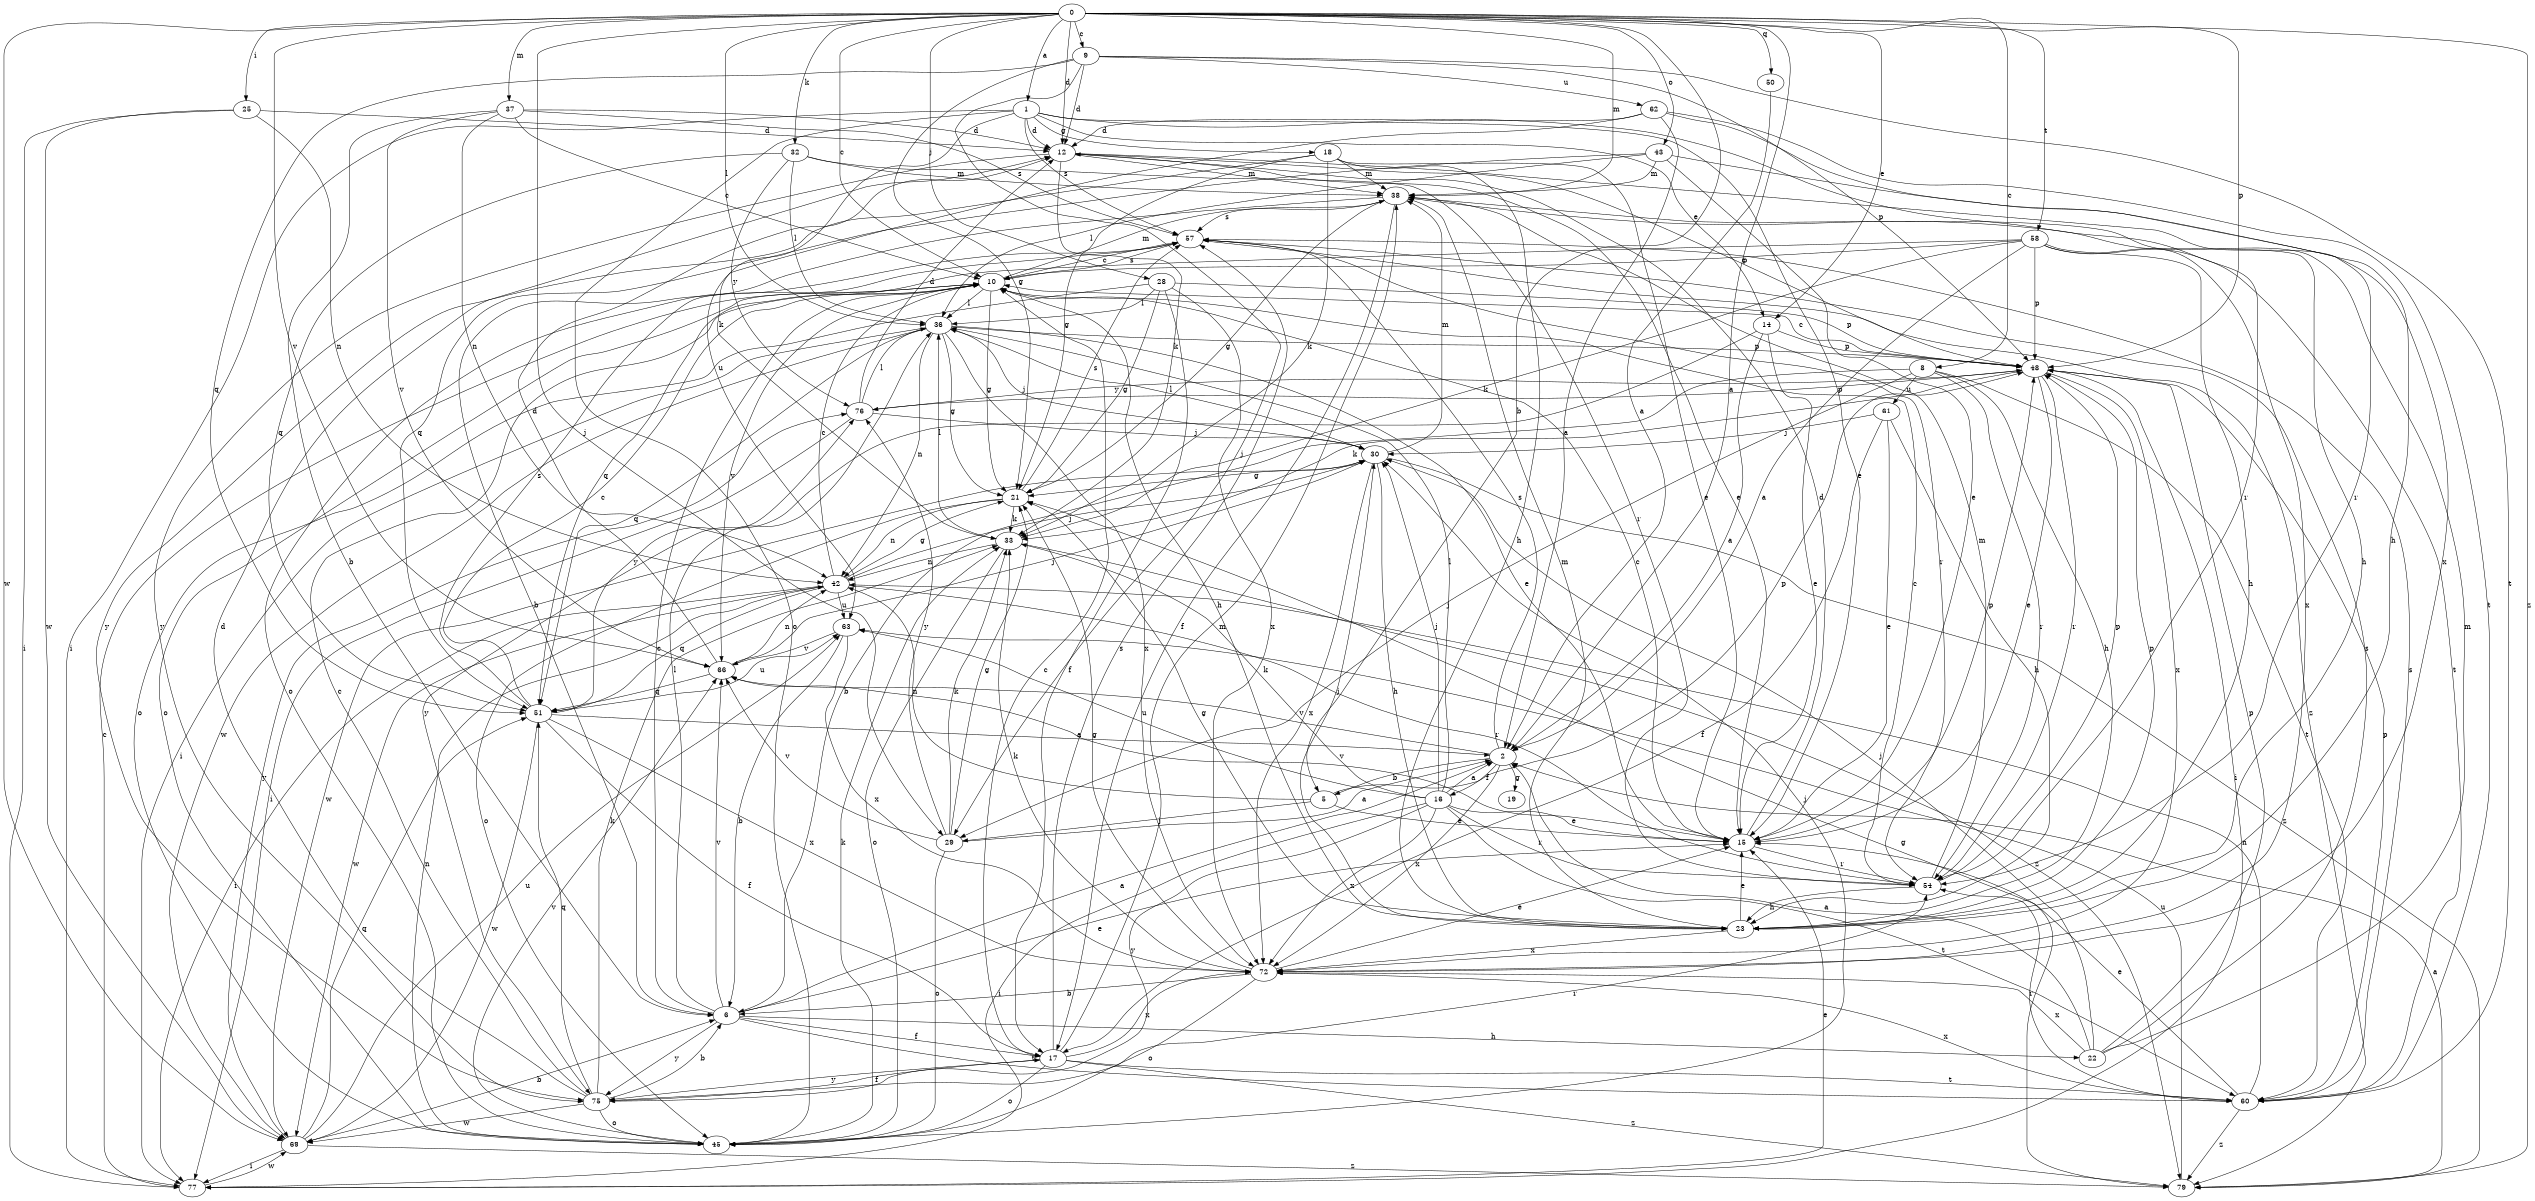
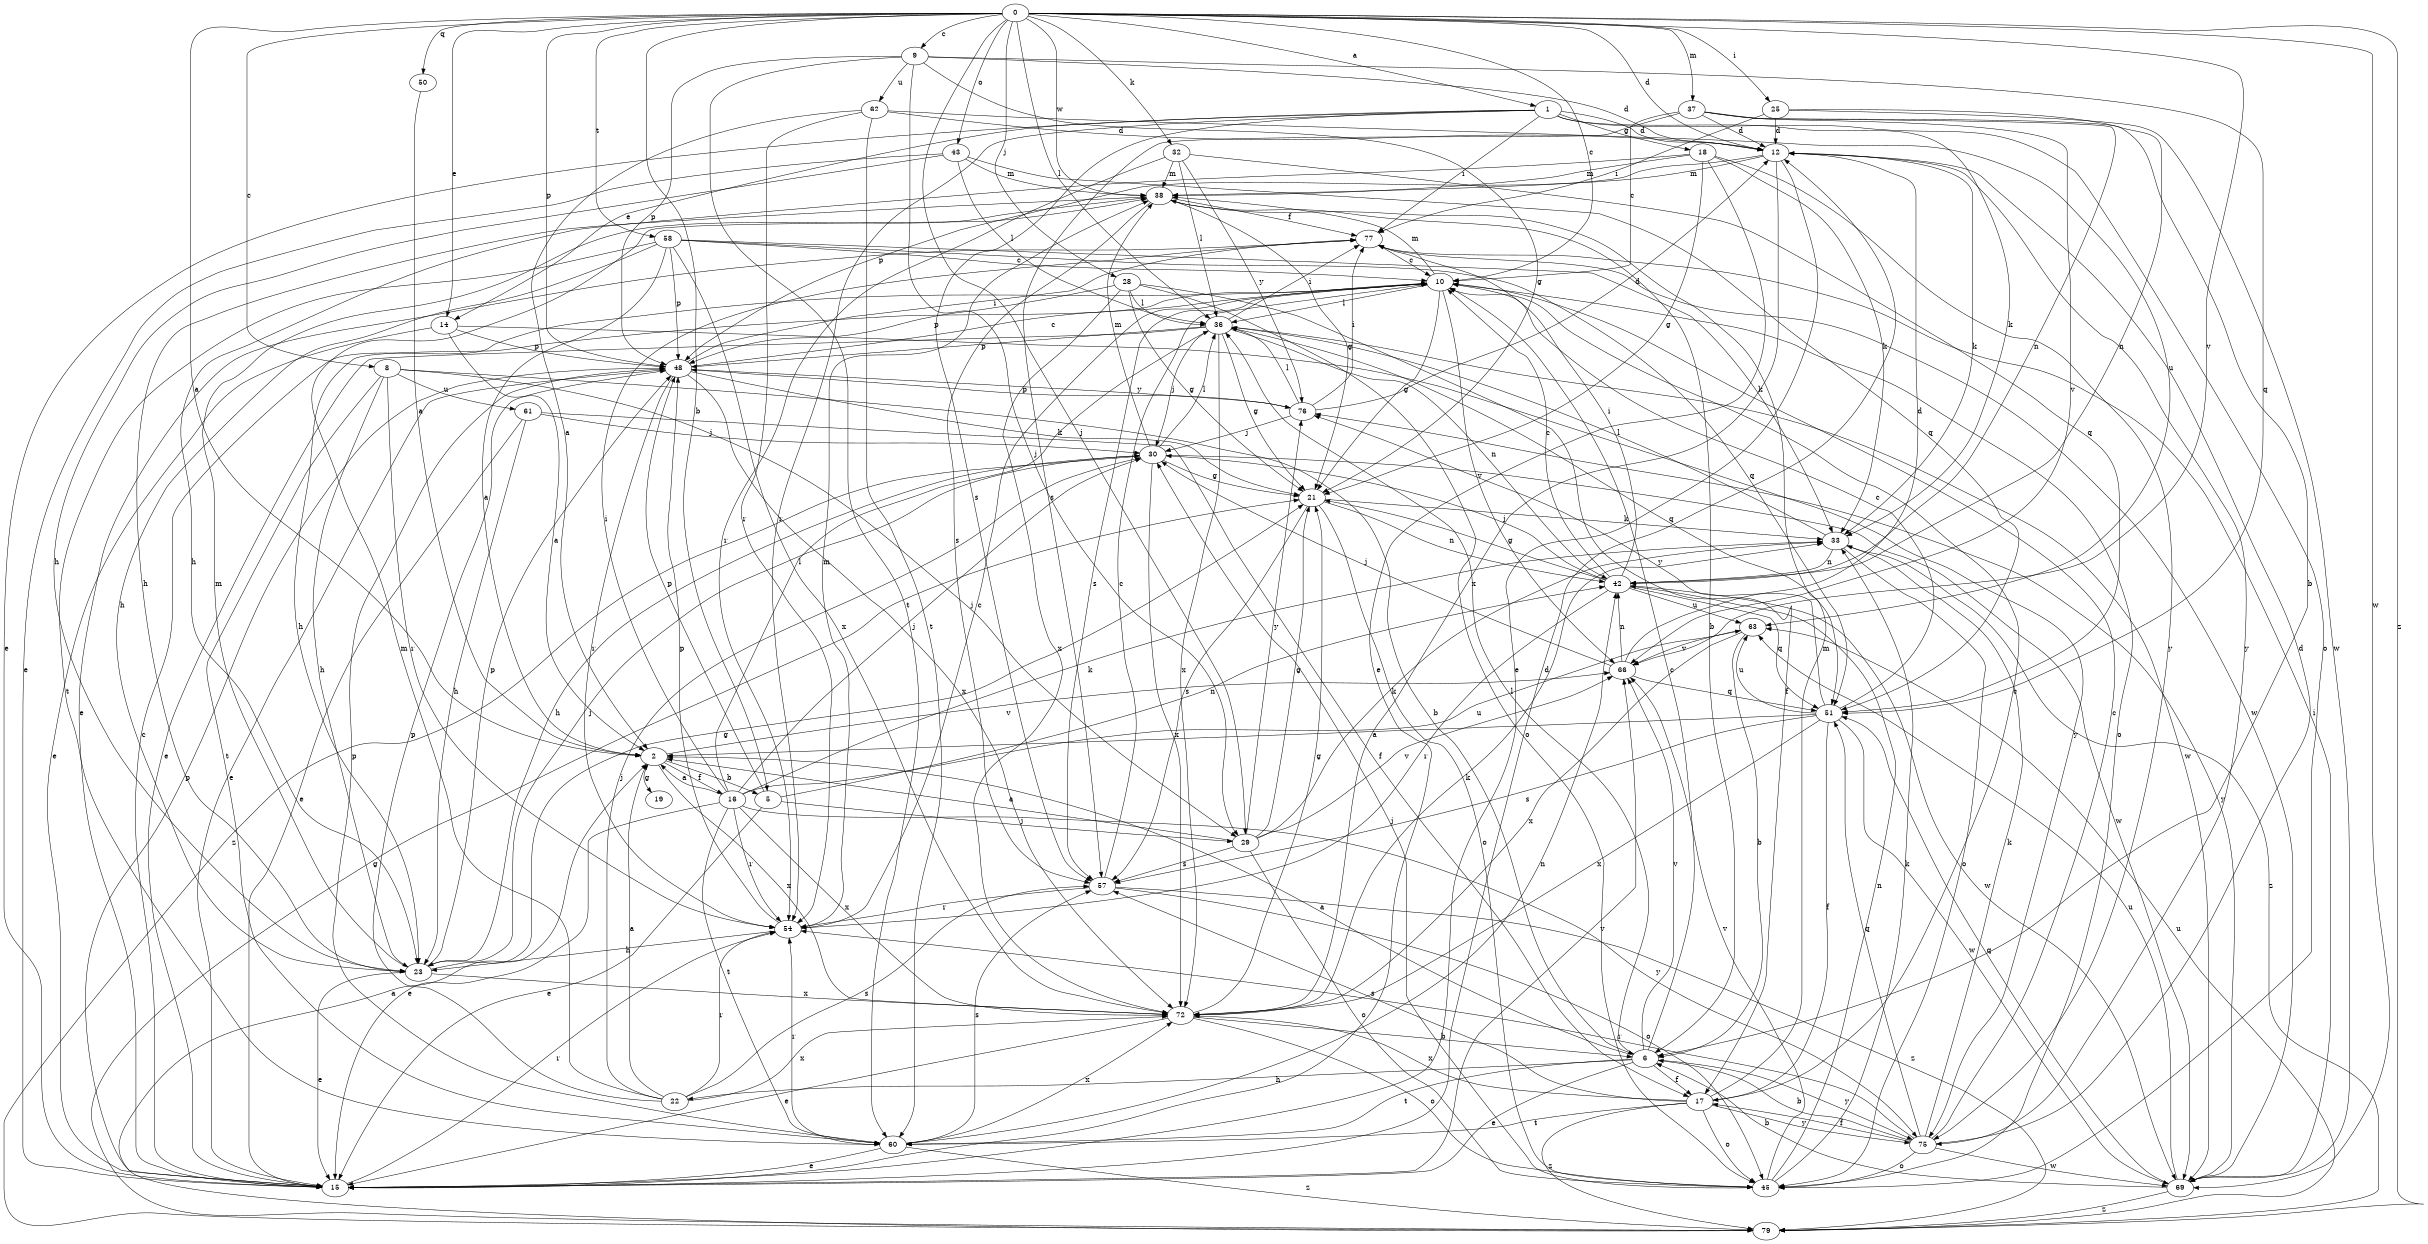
(1616, 110) -> (1060, 110)
(1520, 438) -> (997, 428)
(1477, 447) -> (1176, 864)
(1201, 589) -> (1262, 216)
none -> (720, 1007)
